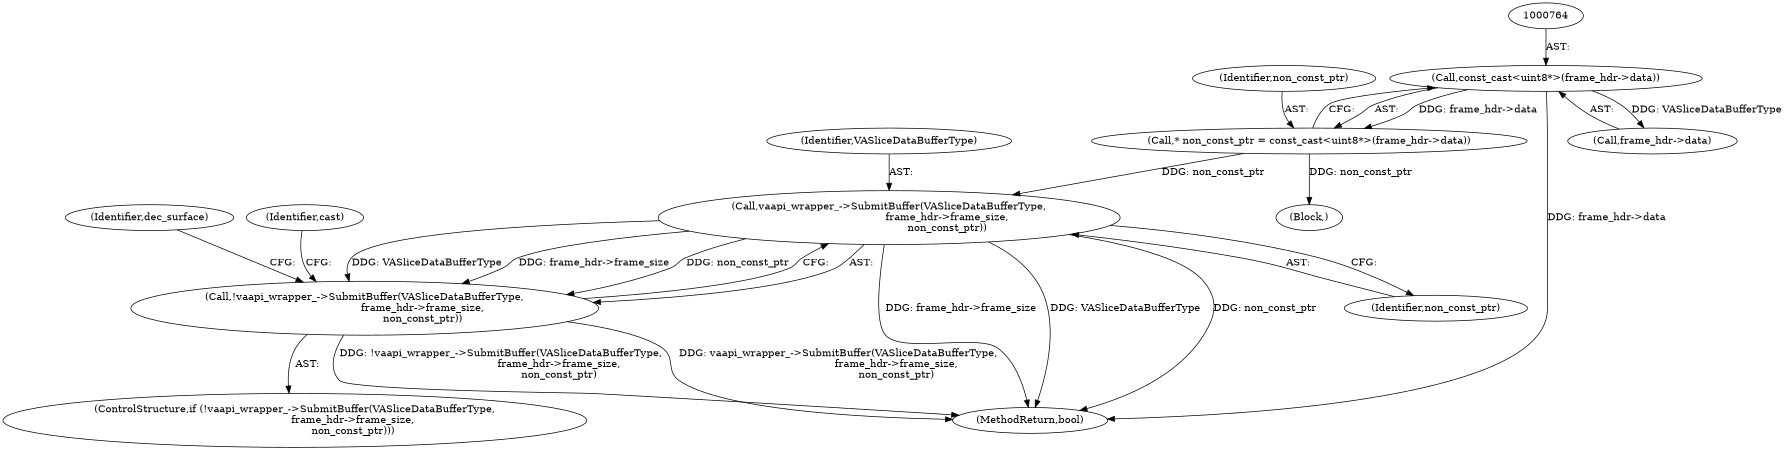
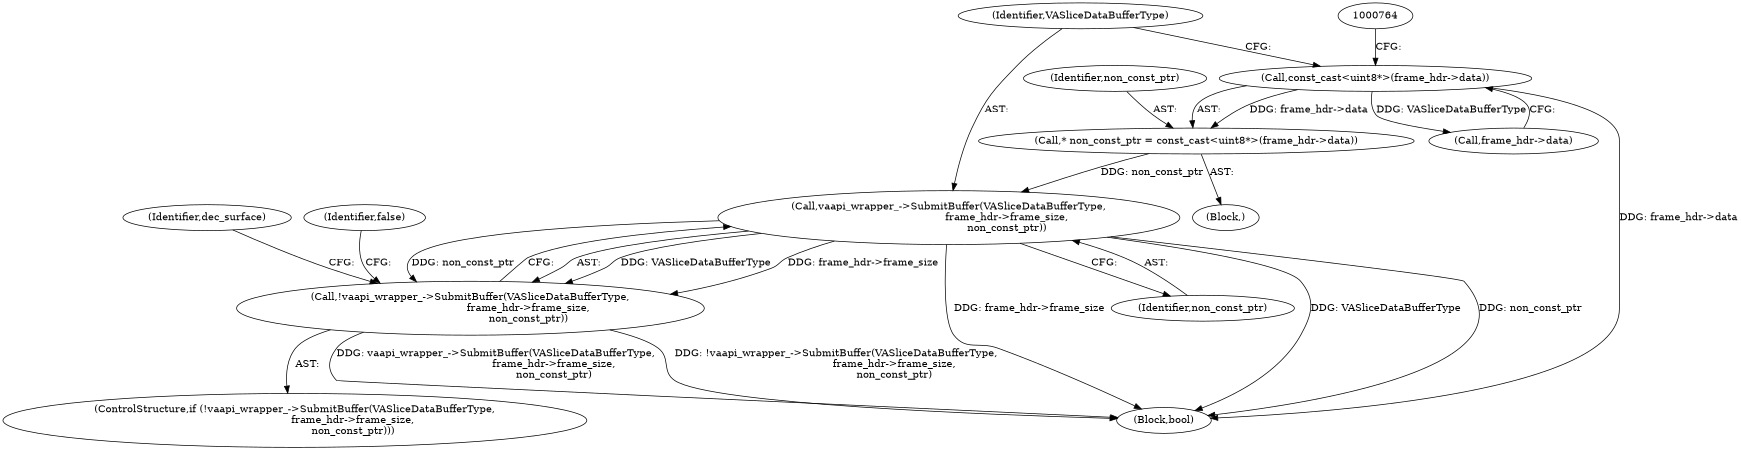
(1560, 47) -> (1390, 47)
(1363, 96) -> (1223, 46)
(1604, 110) -> (1544, 110)
(1361, 172) -> (1224, 172)
(305, 218) -> (365, 218)
(1030, 420) -> (1164, 420)
